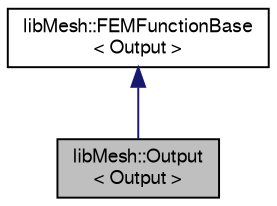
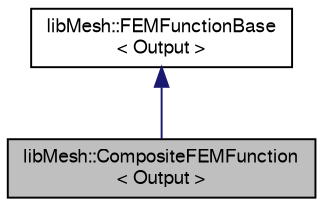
(138, 168) -> (162, 168)
